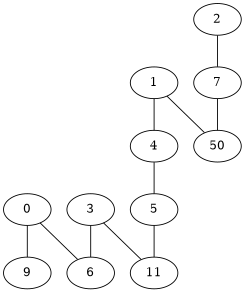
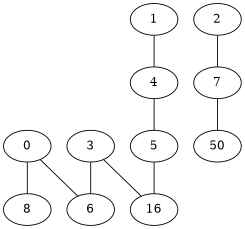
(186, 114) -> none
(27, 273) -> (27, 210)
(154, 273) -> (154, 210)
